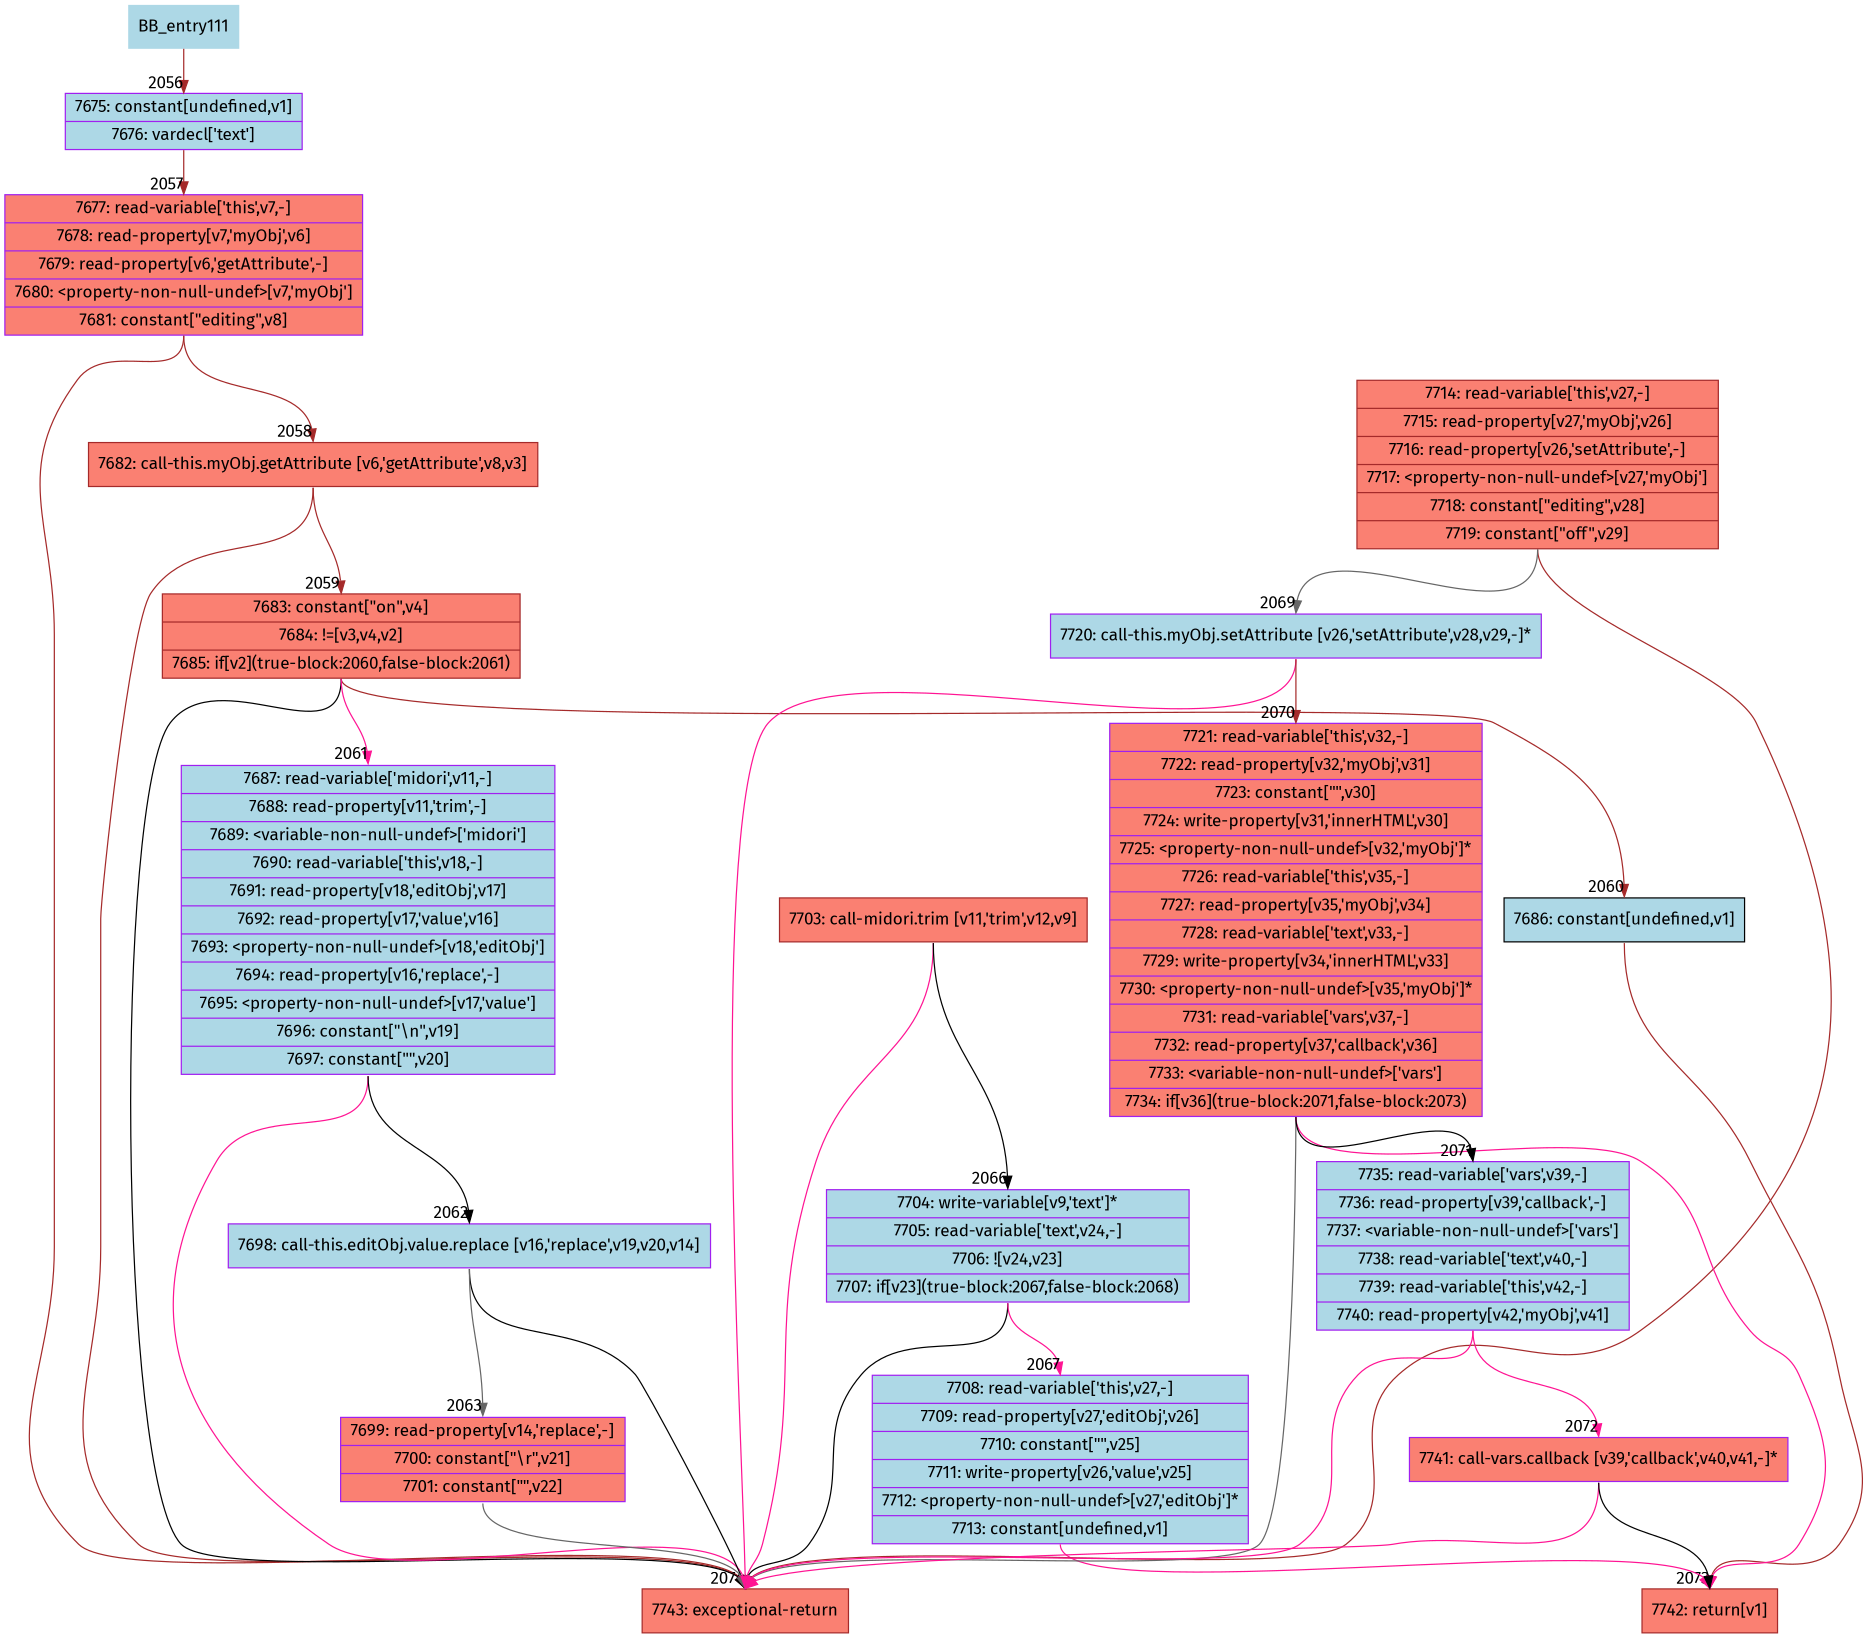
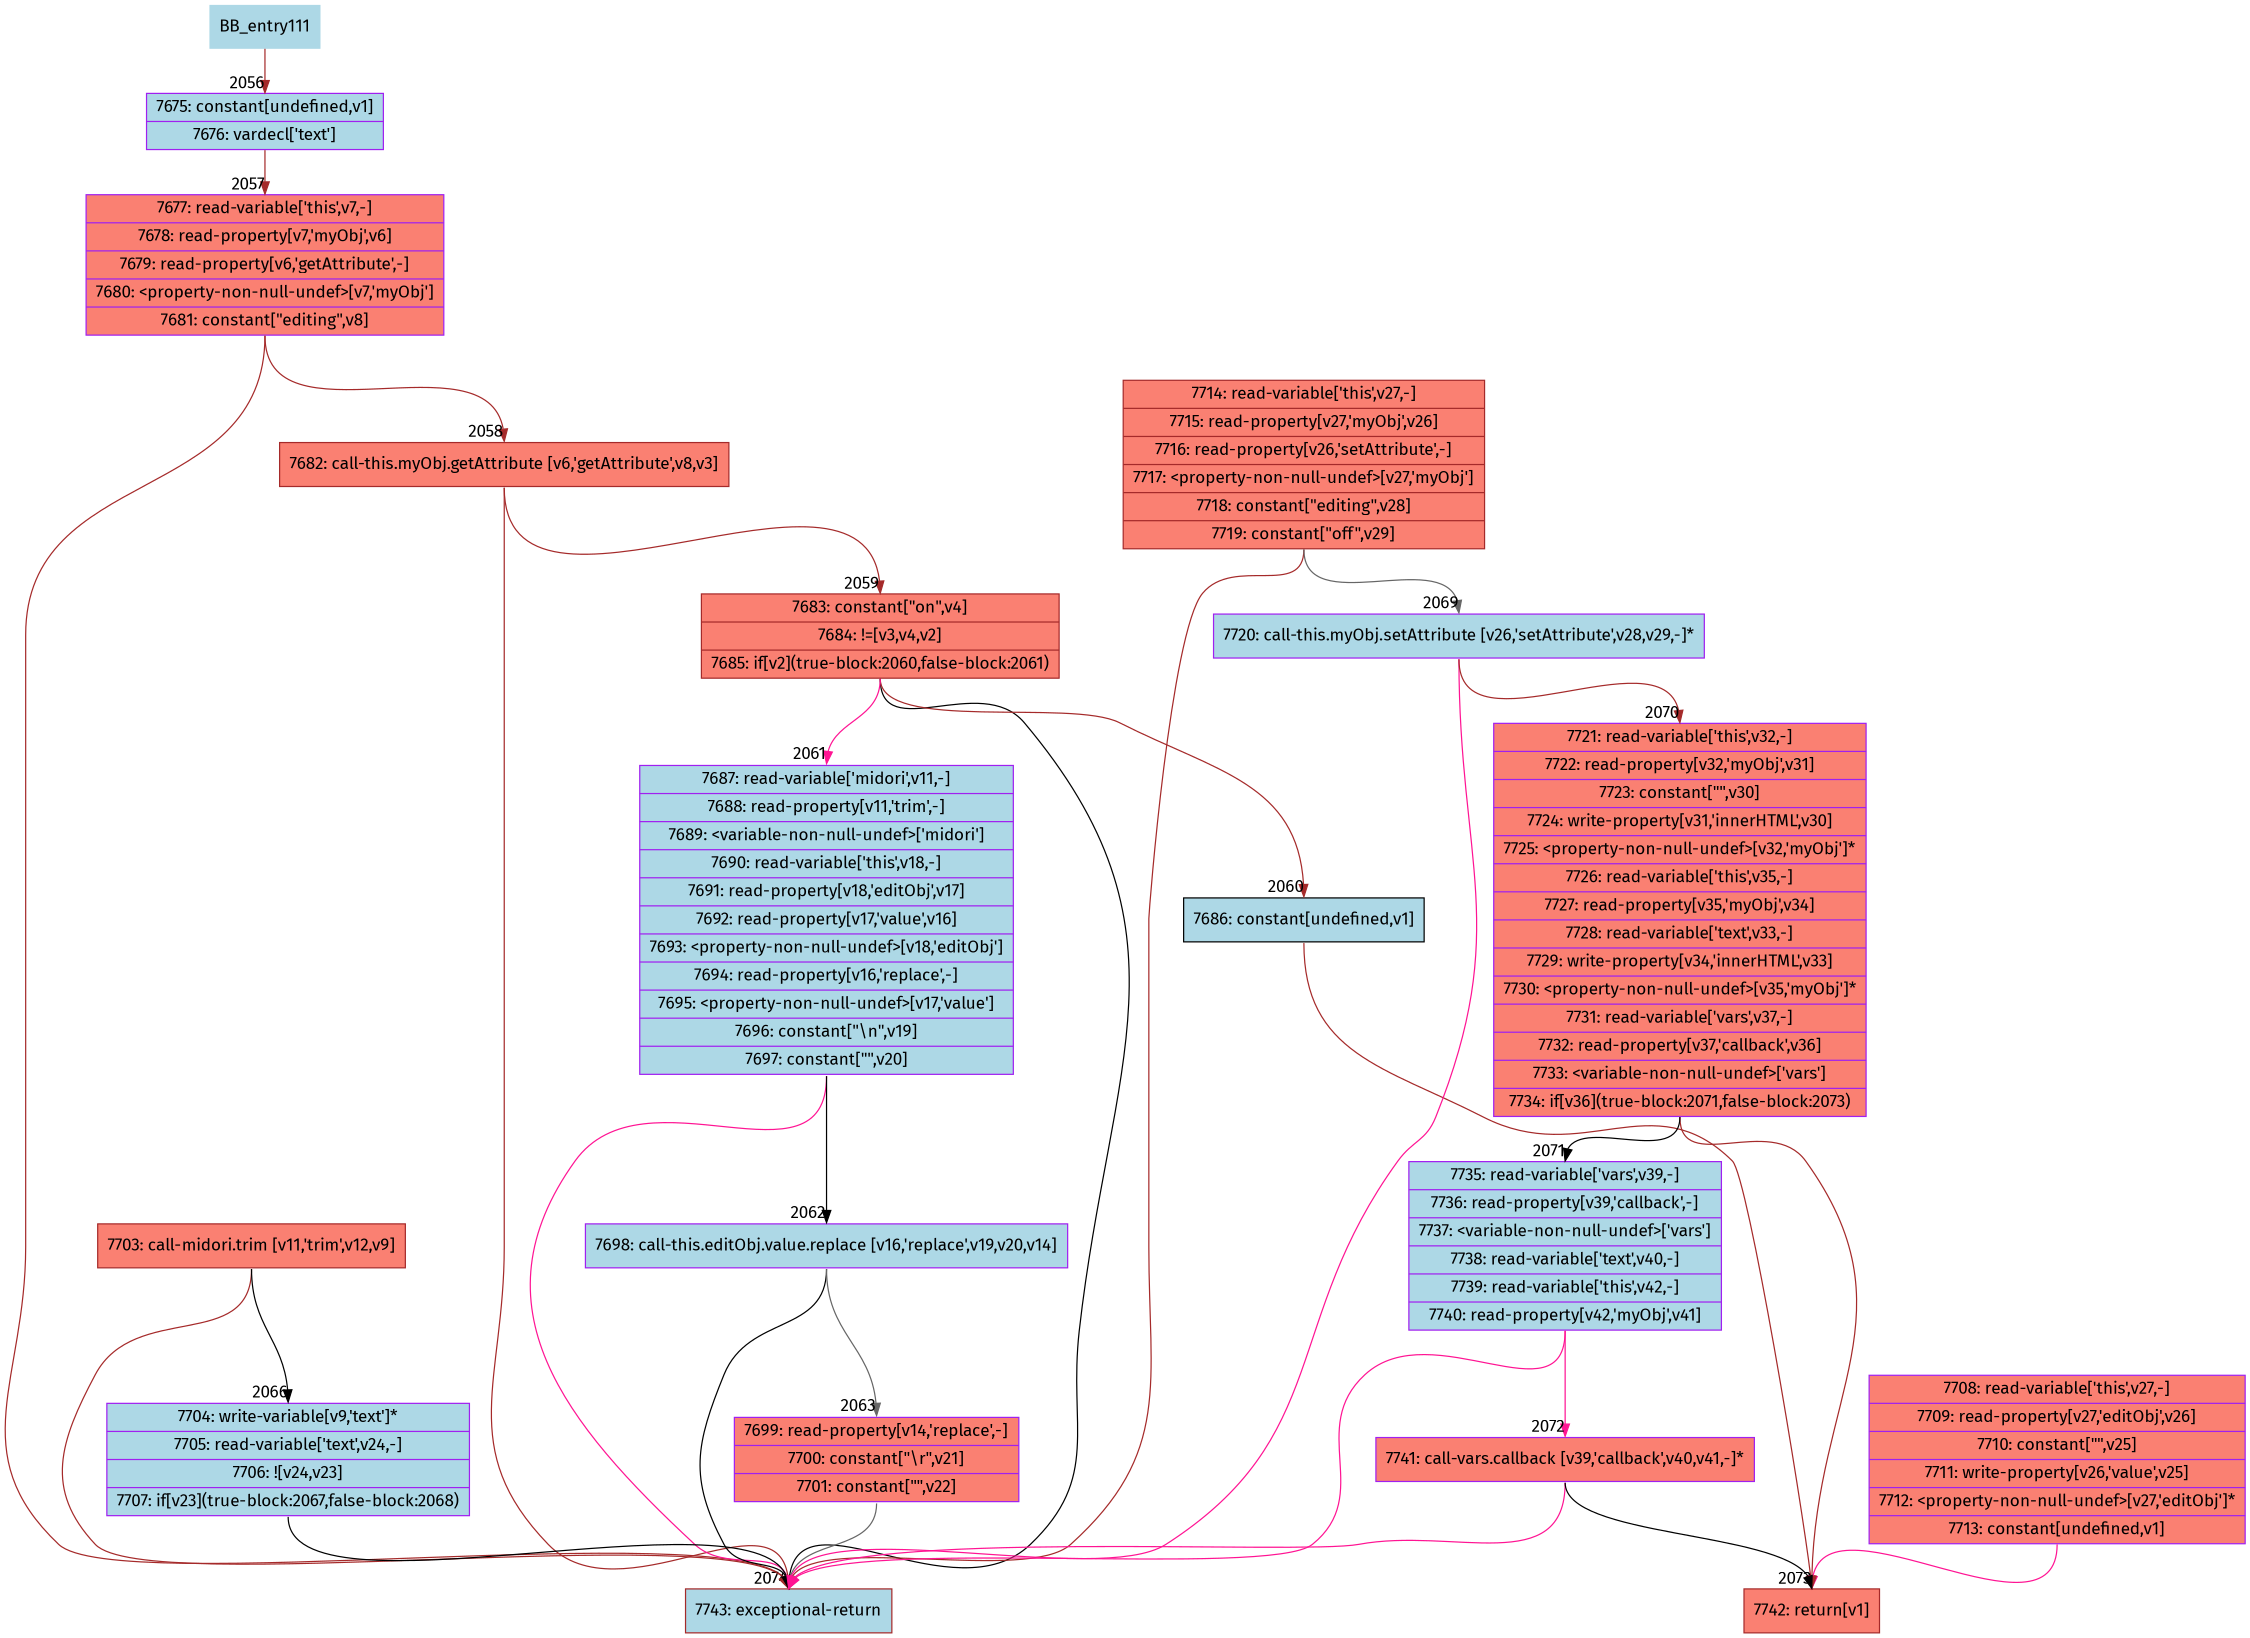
(1699, 1232) -> (1855, 1291)
(795, 1244) -> (112, 1550)
(1029, 1336) -> none
(1060, 1460) -> (2057, 1460)
(1262, 1538) -> none
(745, 1611) -> (789, 1611)
